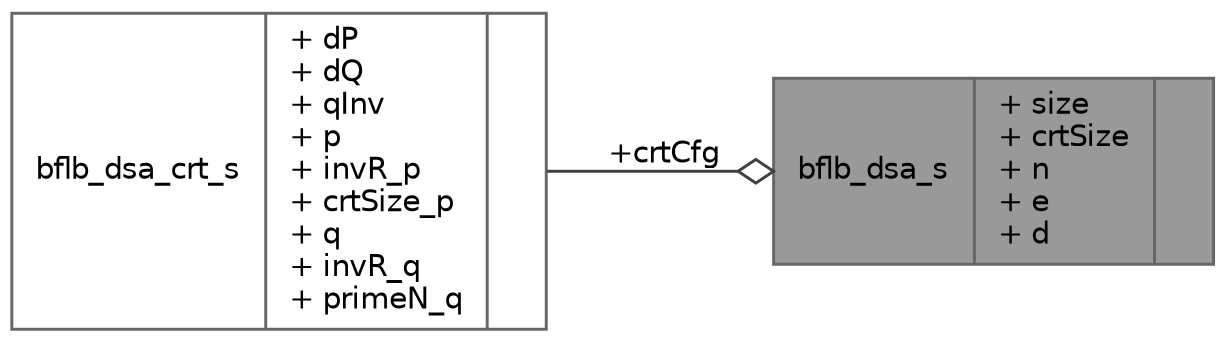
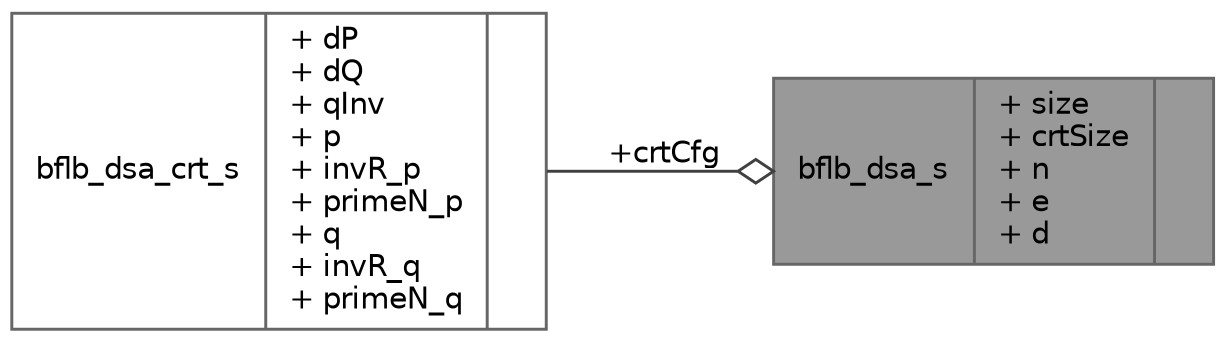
(372, 202) -> (376, 202)
